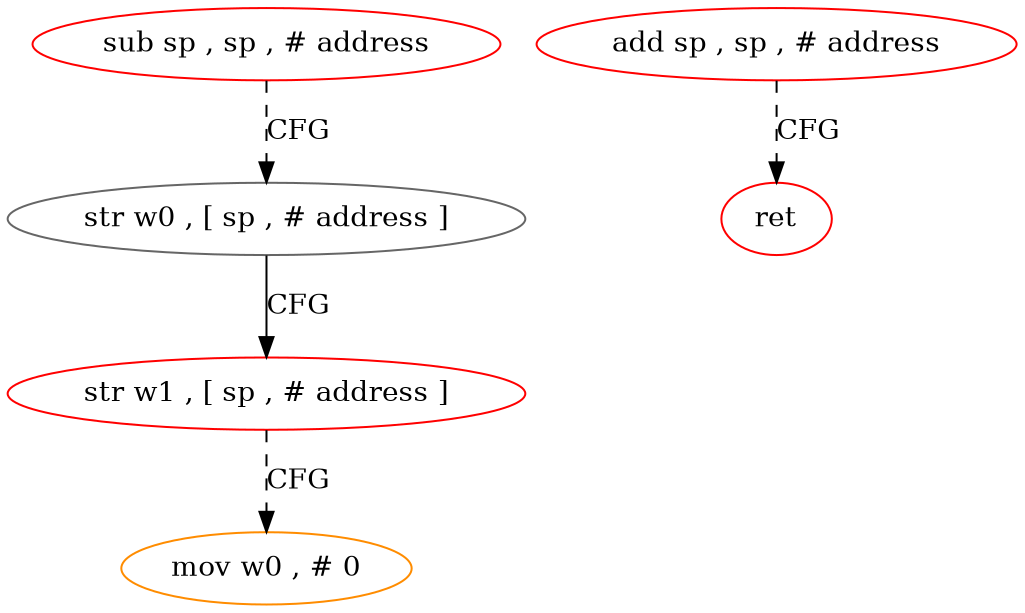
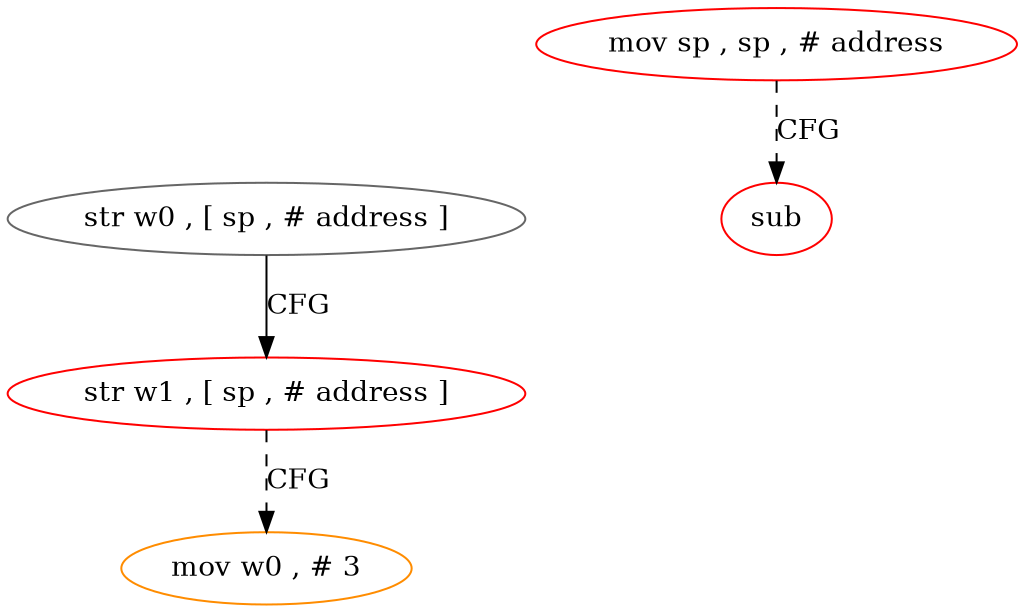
(266, 44) -> none
(777, 44) -> (777, 44)
(777, 219) -> (777, 219)
(266, 568) -> (266, 568)
